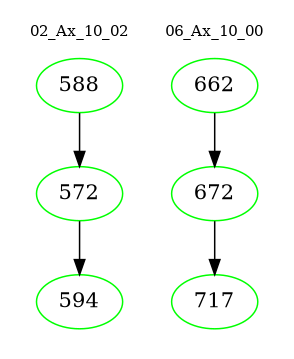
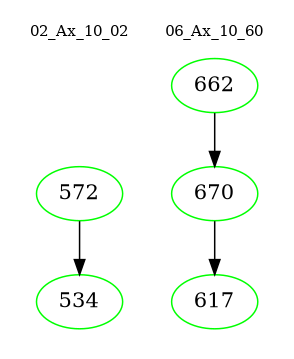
(215, 32) -> (215, 32)
(80, 86) -> none
(215, 194) -> (215, 194)
(80, 302) -> (80, 302)
(215, 302) -> (215, 302)
